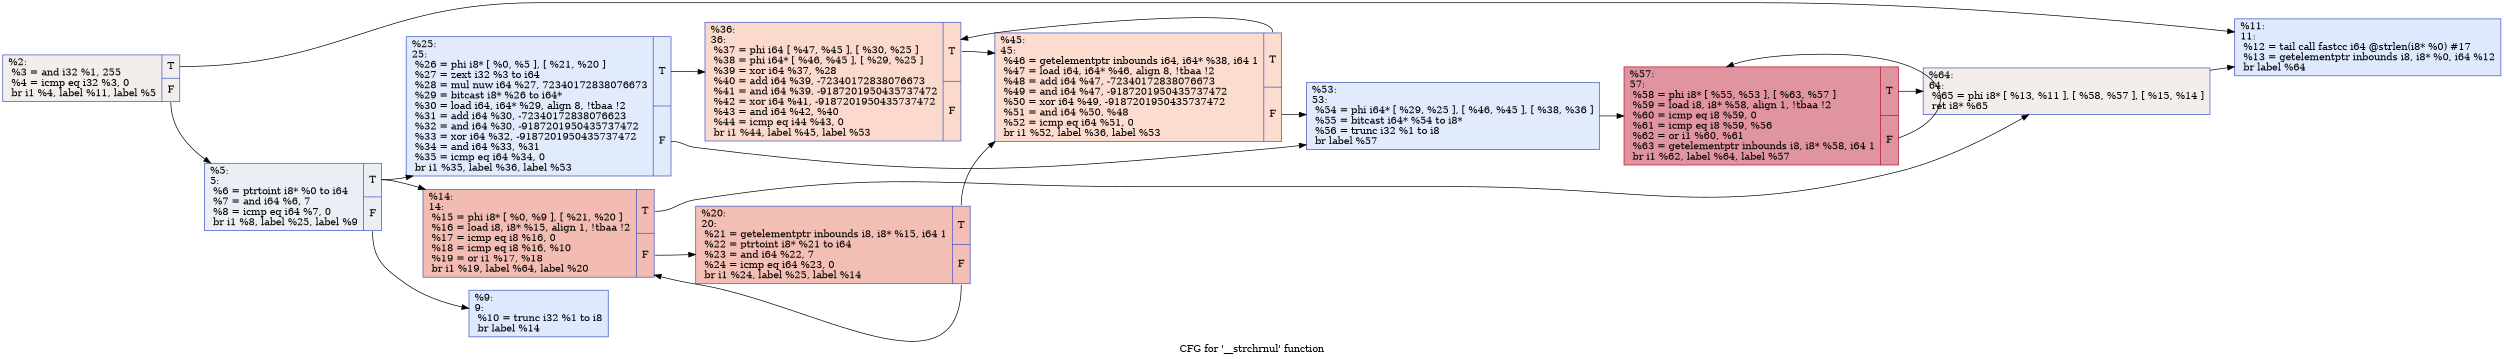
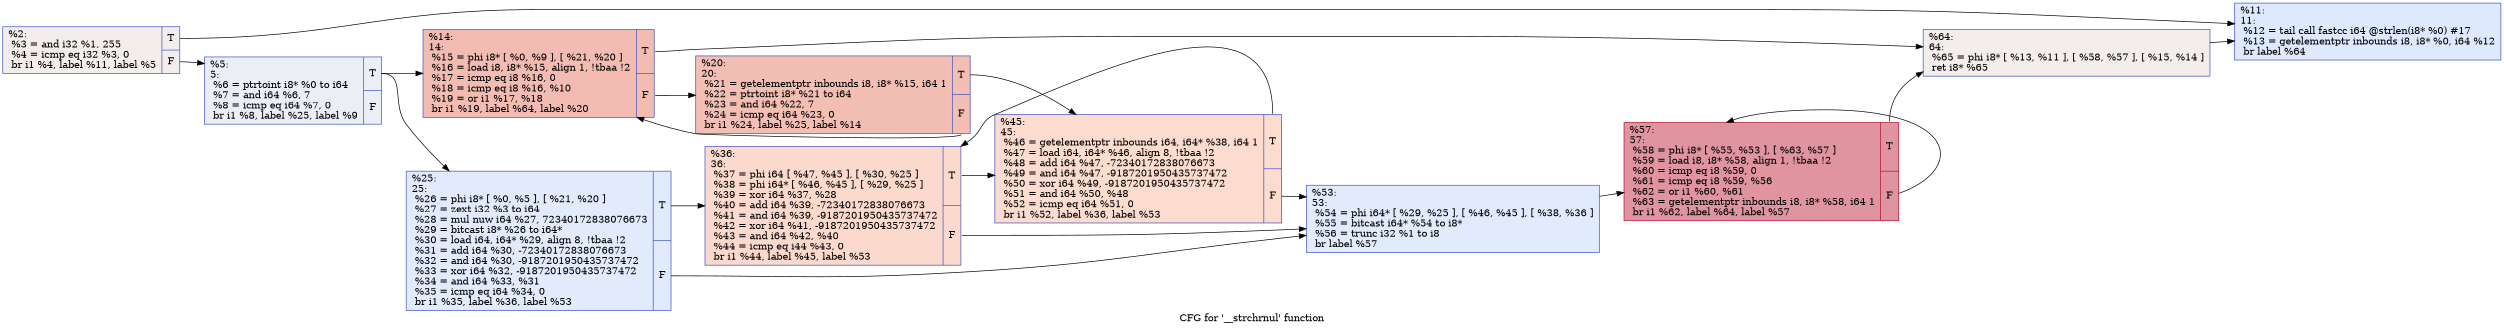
(519, 116) -> (519, 251)
none -> (1131, 235)
(539, 314) -> none
